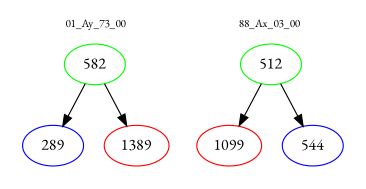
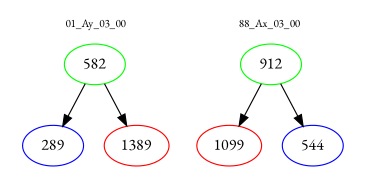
(96, 24) -> (96, 24)
(271, 64) -> (271, 64)
